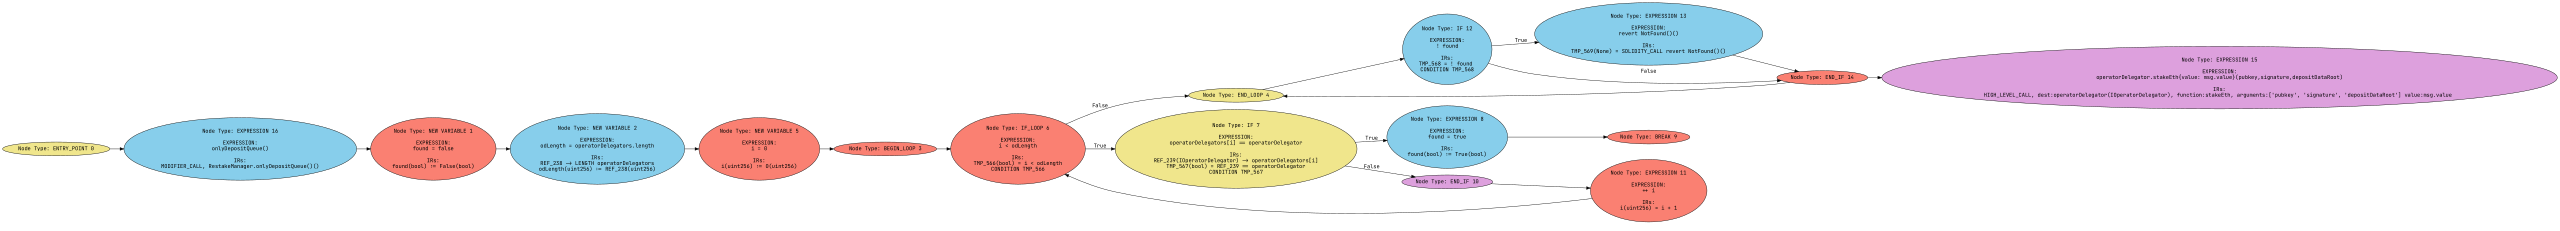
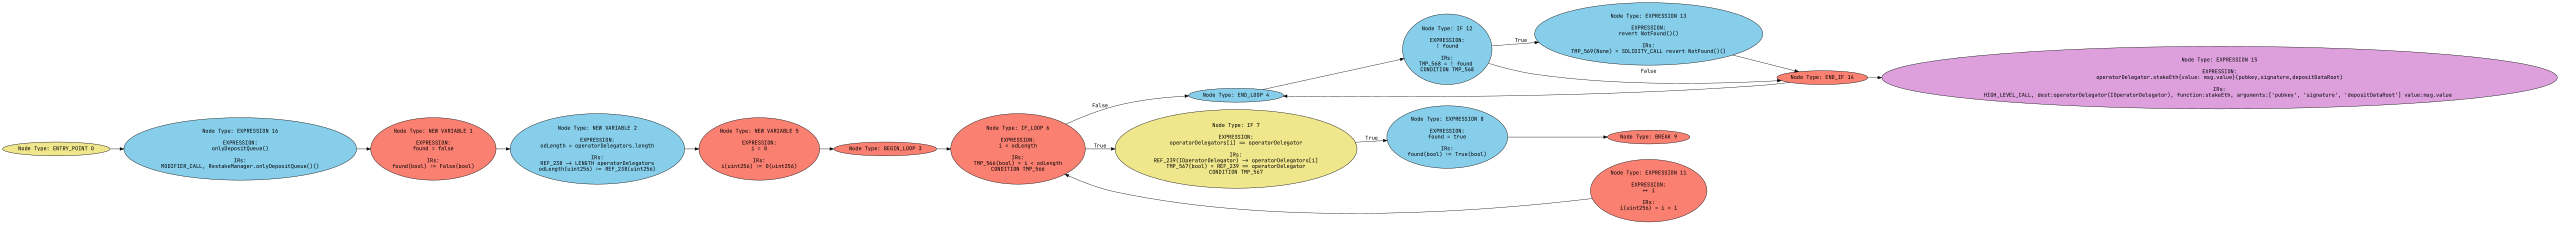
(1236, 95) -> (1236, 95)
(1447, 182) -> none
